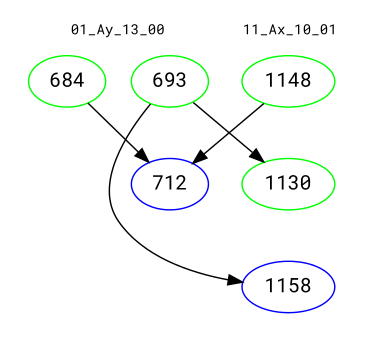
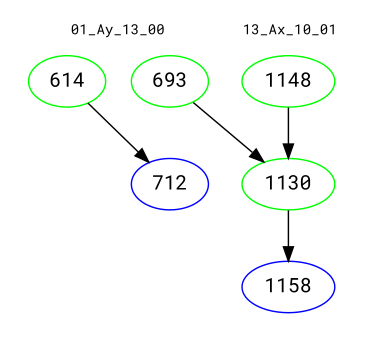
(291, 31) -> (291, 31)
(67, 81) -> (67, 81)
(240, 124) -> (288, 126)
(112, 209) -> (288, 229)
